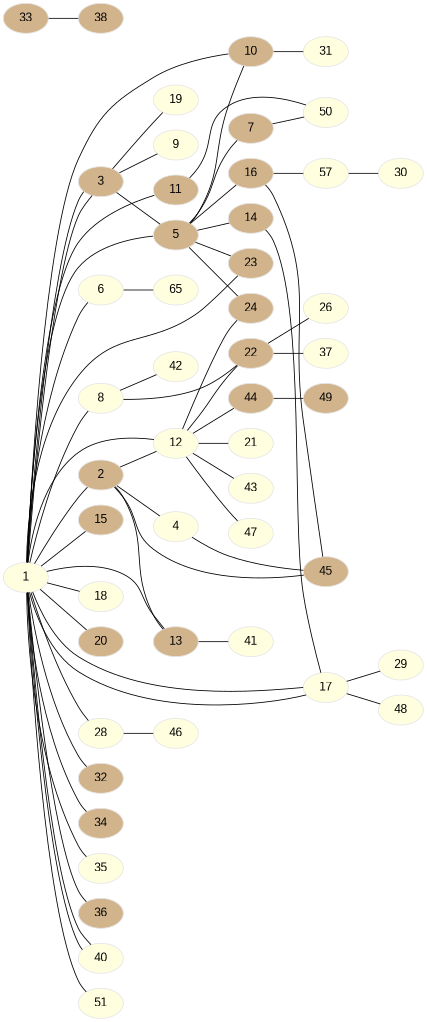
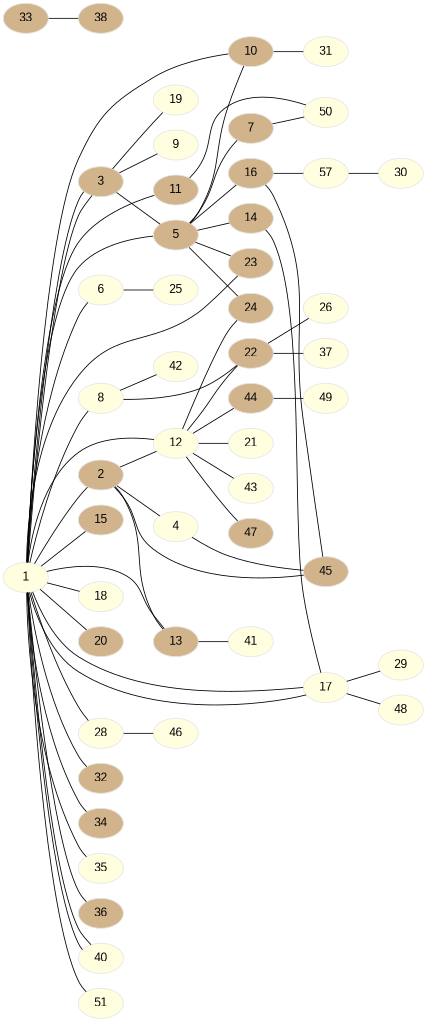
(176, 290) -> (176, 290)
(326, 398) -> (326, 398)
(251, 533) -> (251, 533)
